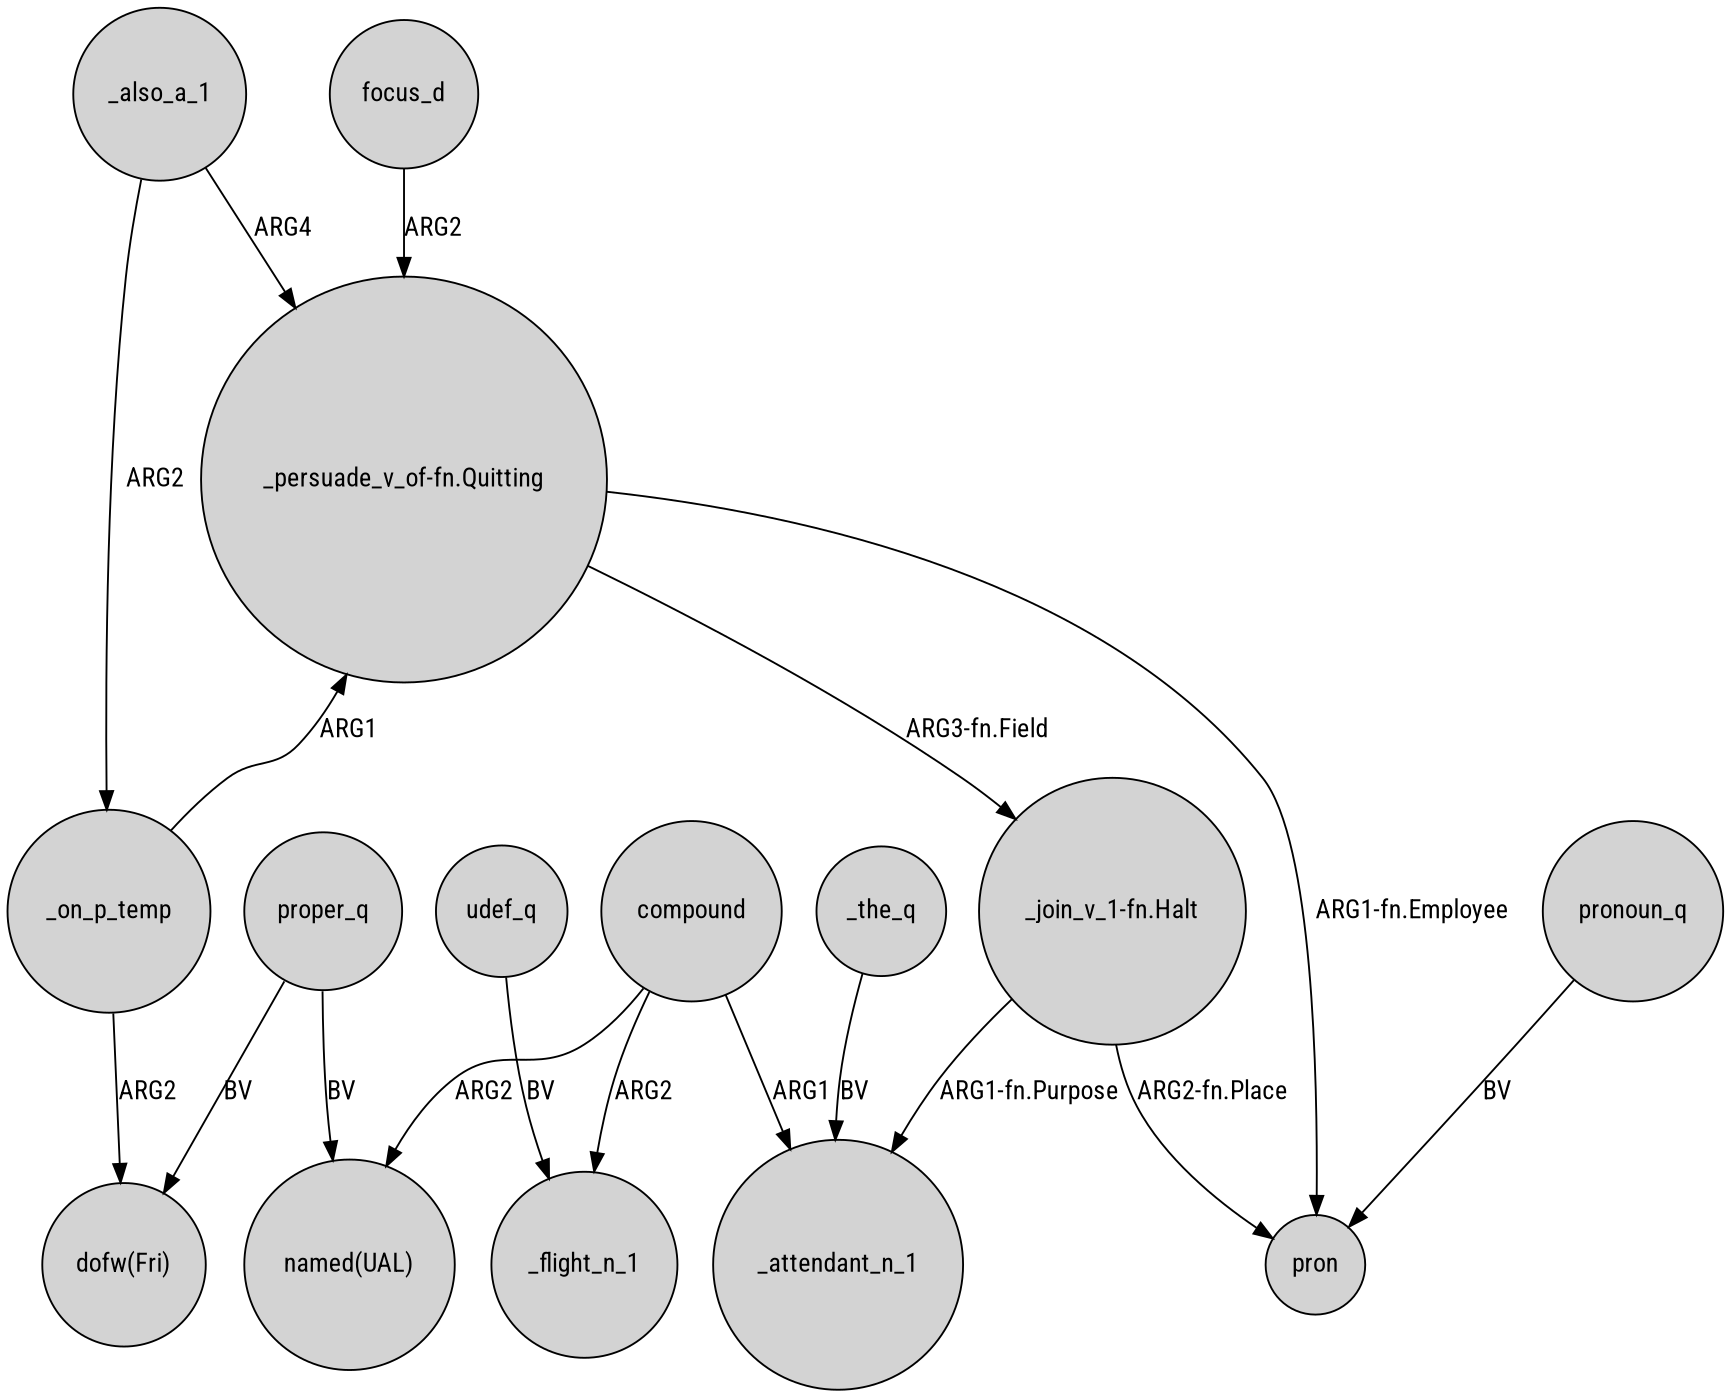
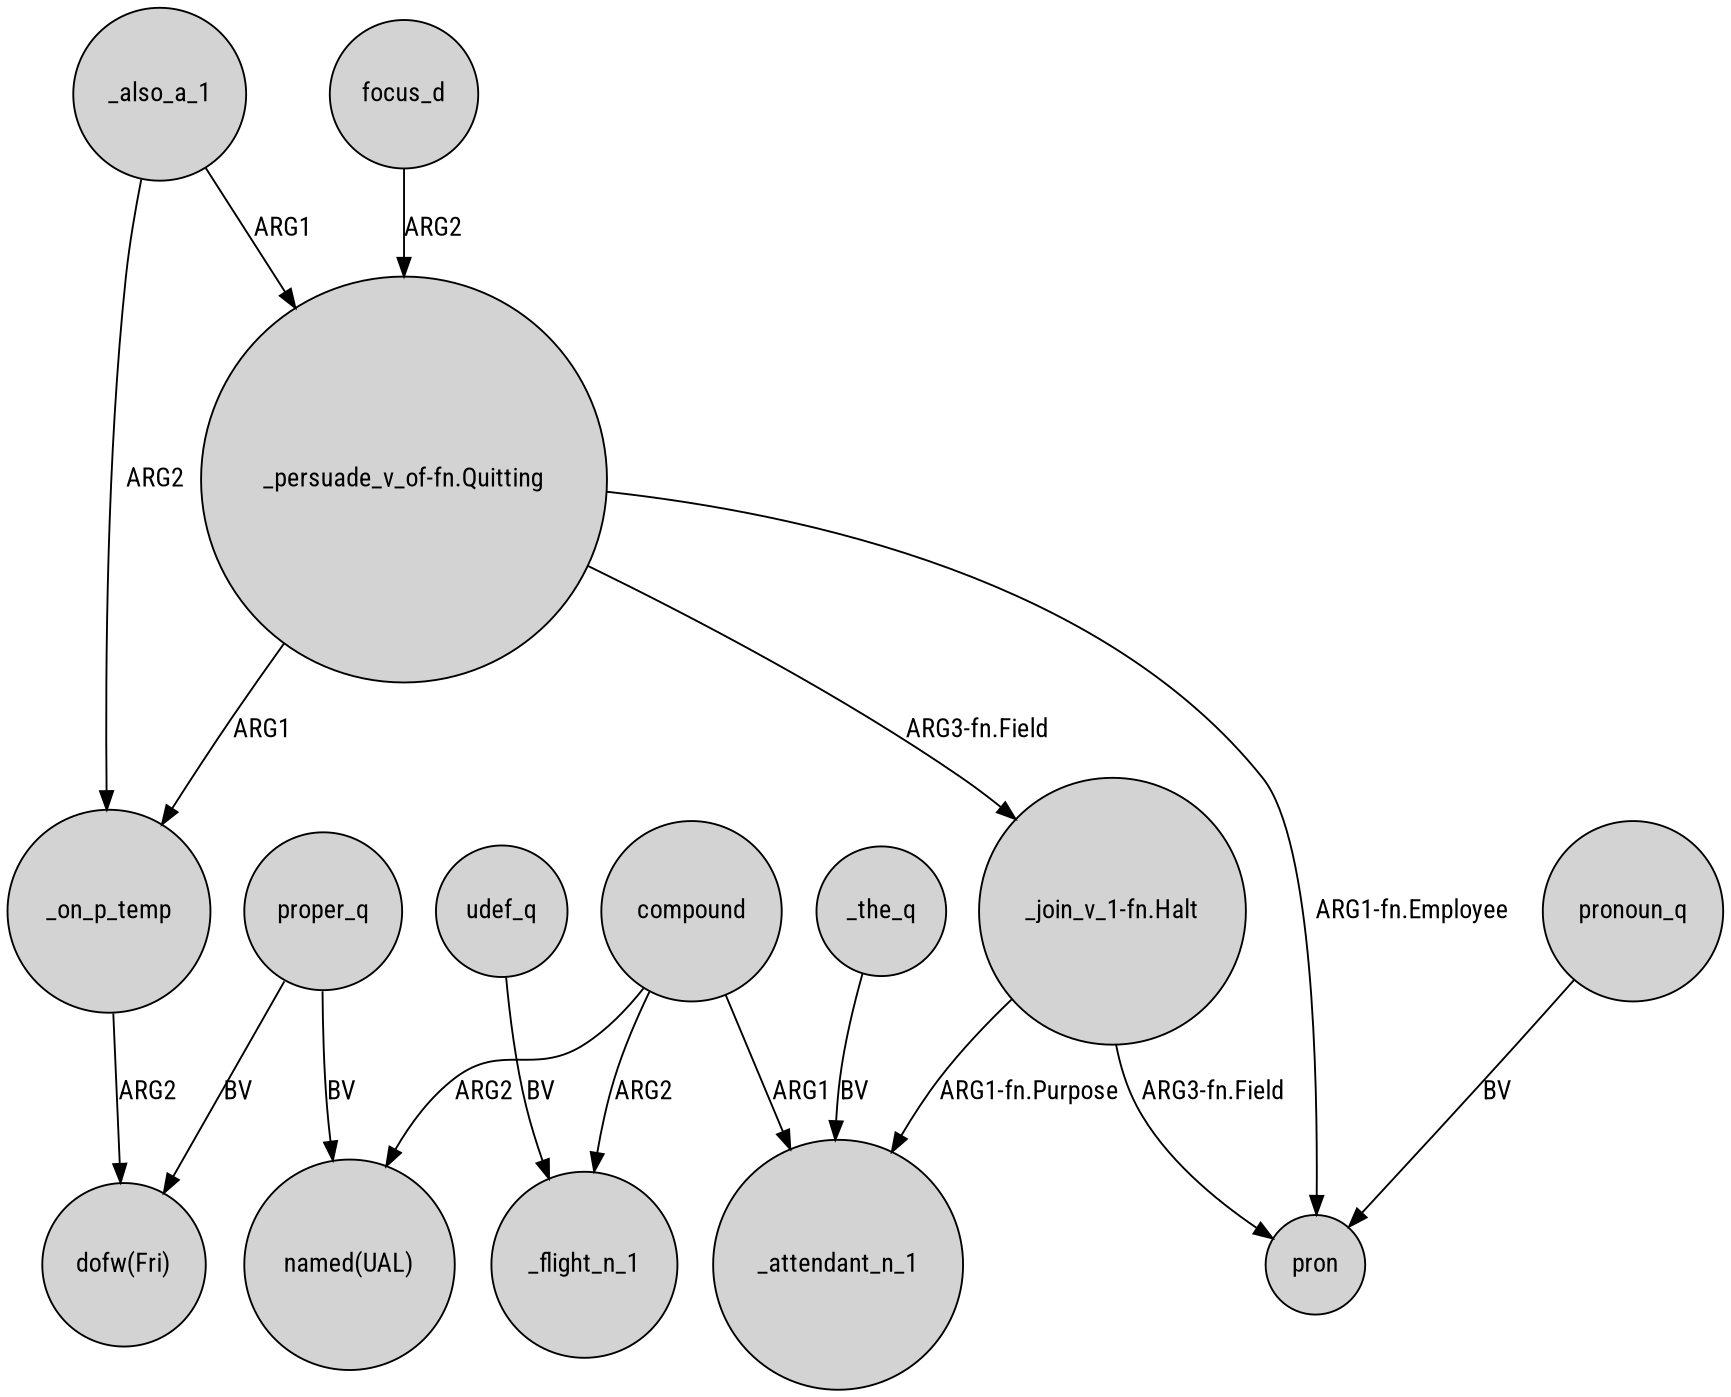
(283, 229) -> (283, 229)
(258, 764) -> (227, 725)
(1213, 1092) -> (1213, 1092)
